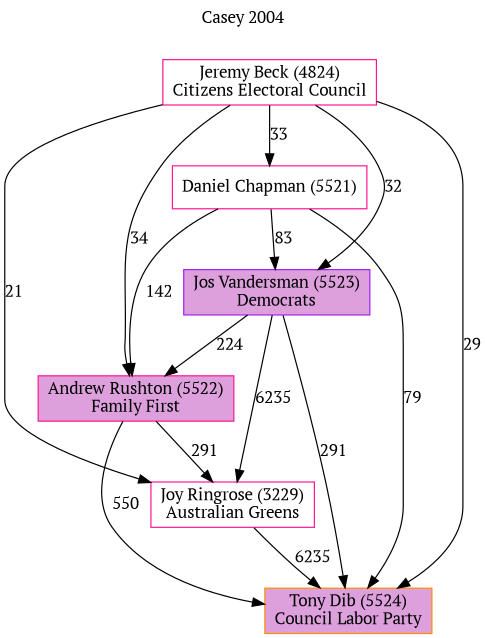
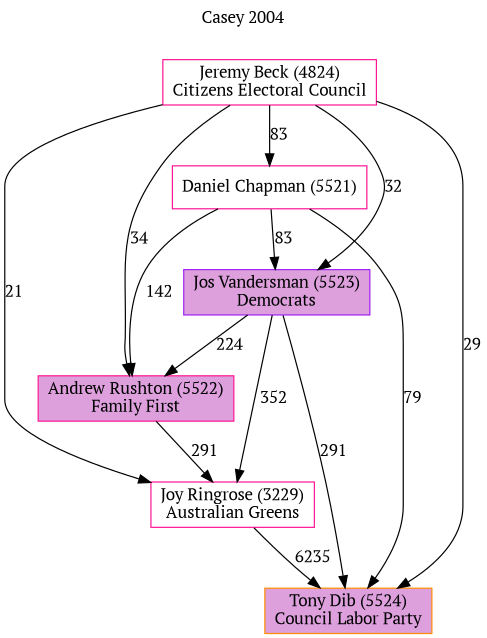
(279, 135) -> (279, 135)
(274, 398) -> (274, 398)
(129, 546) -> none
